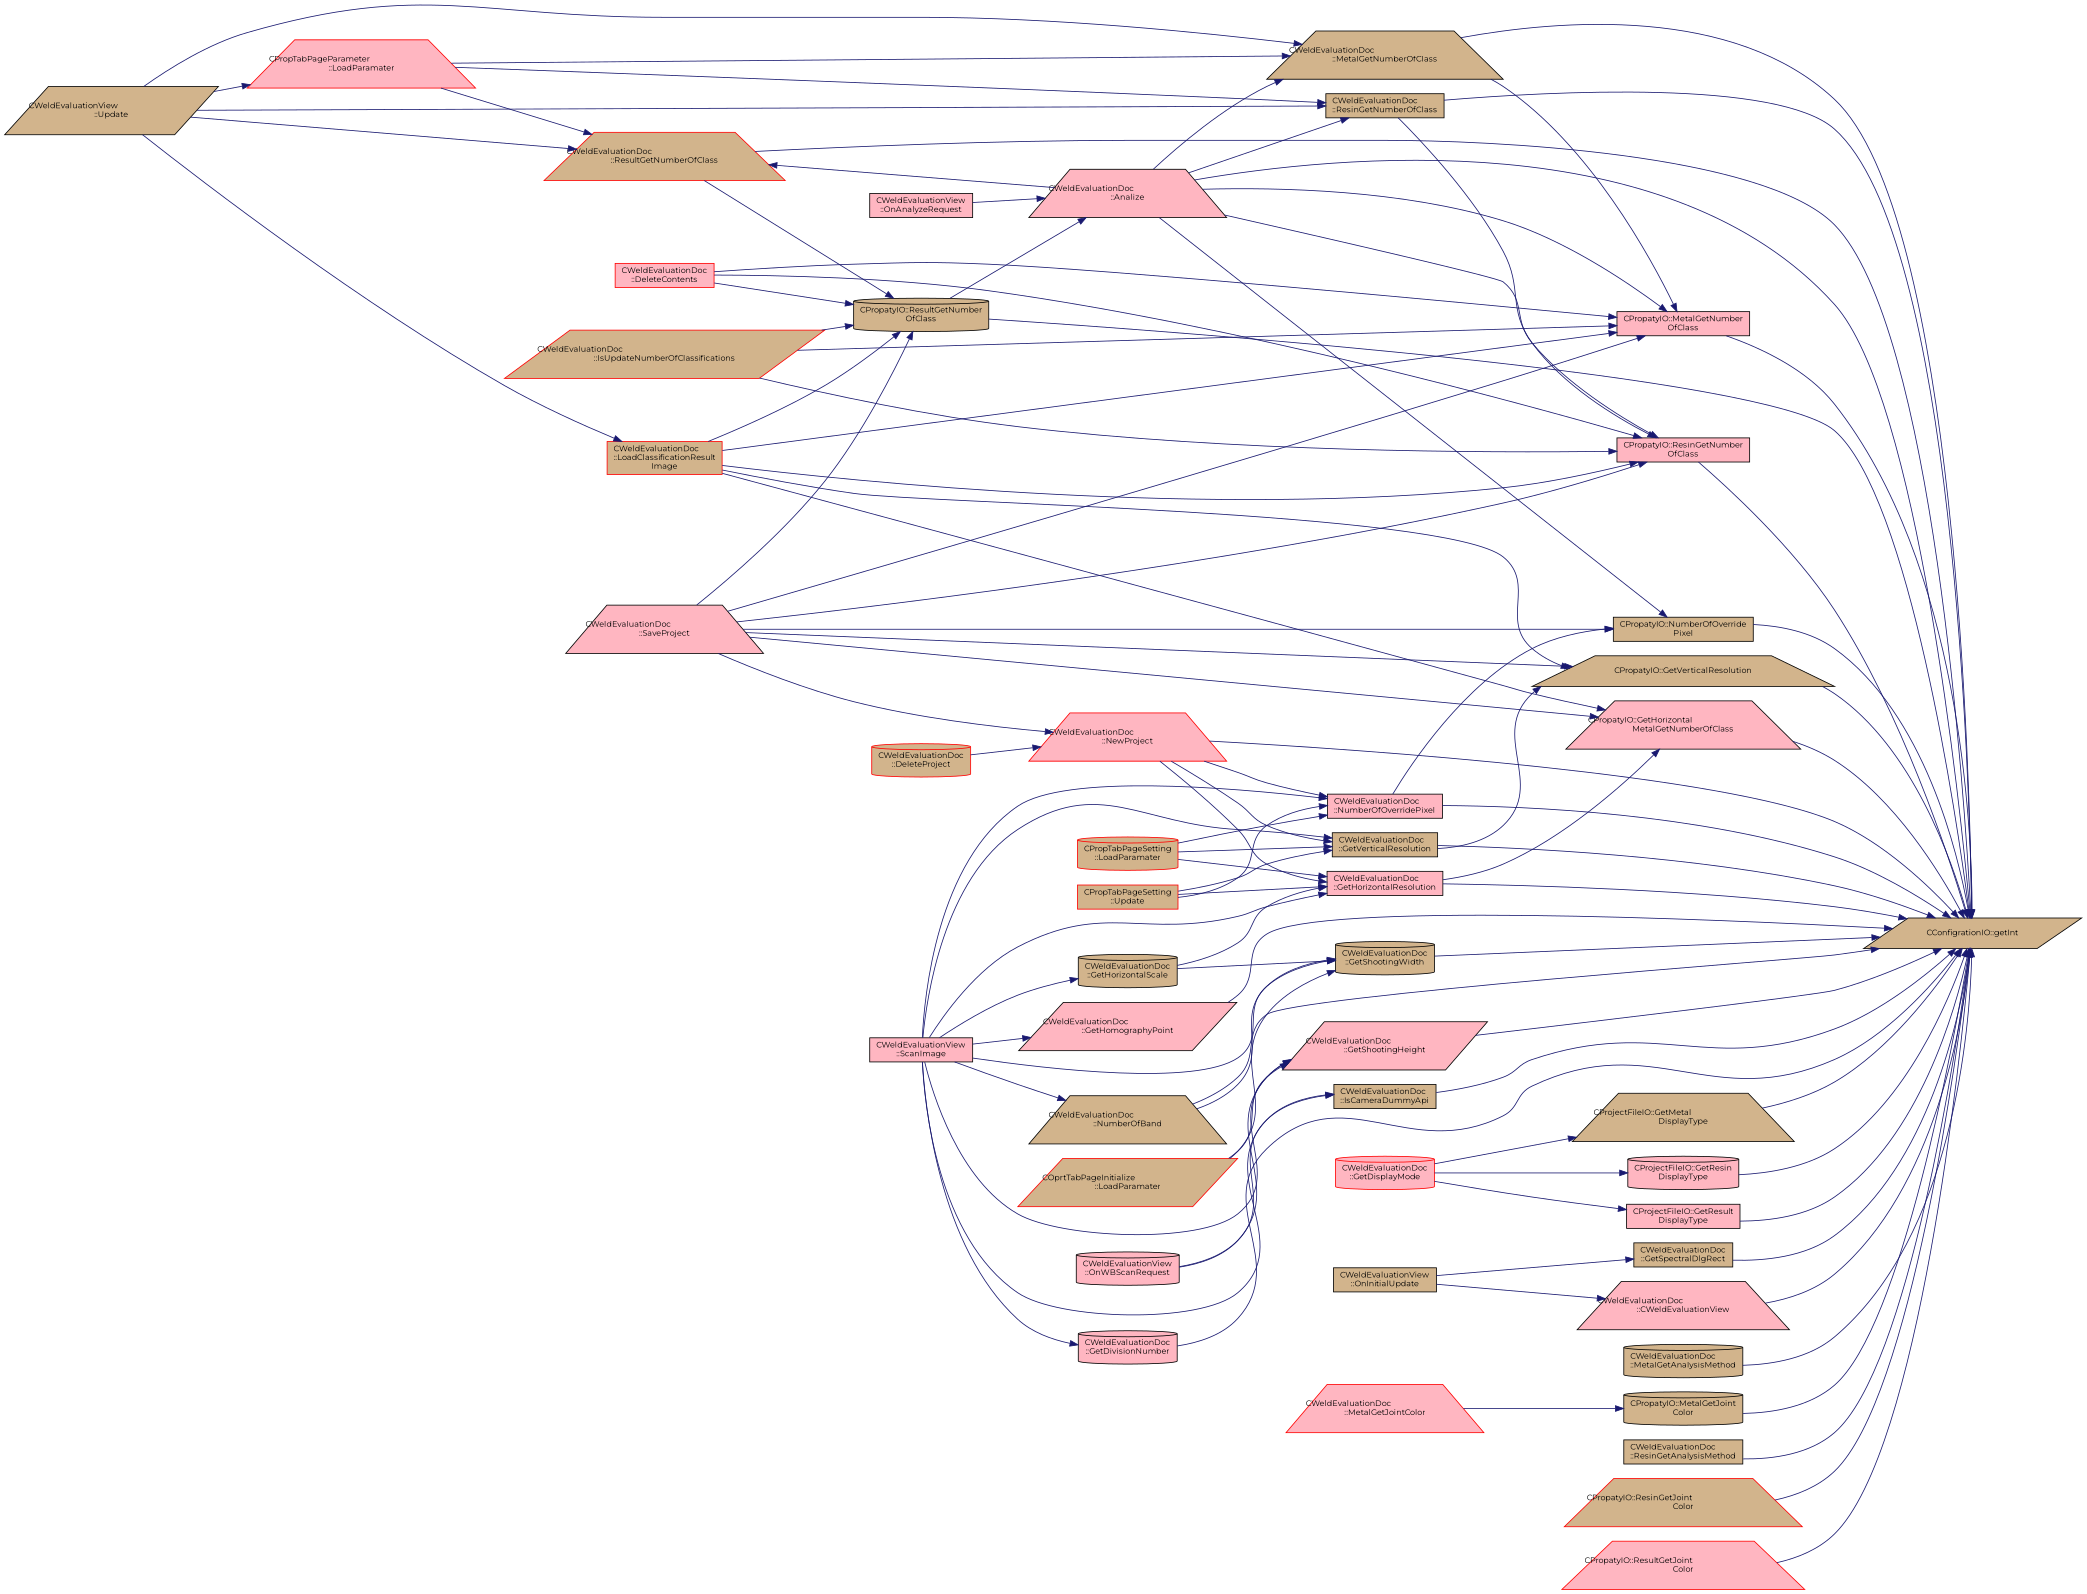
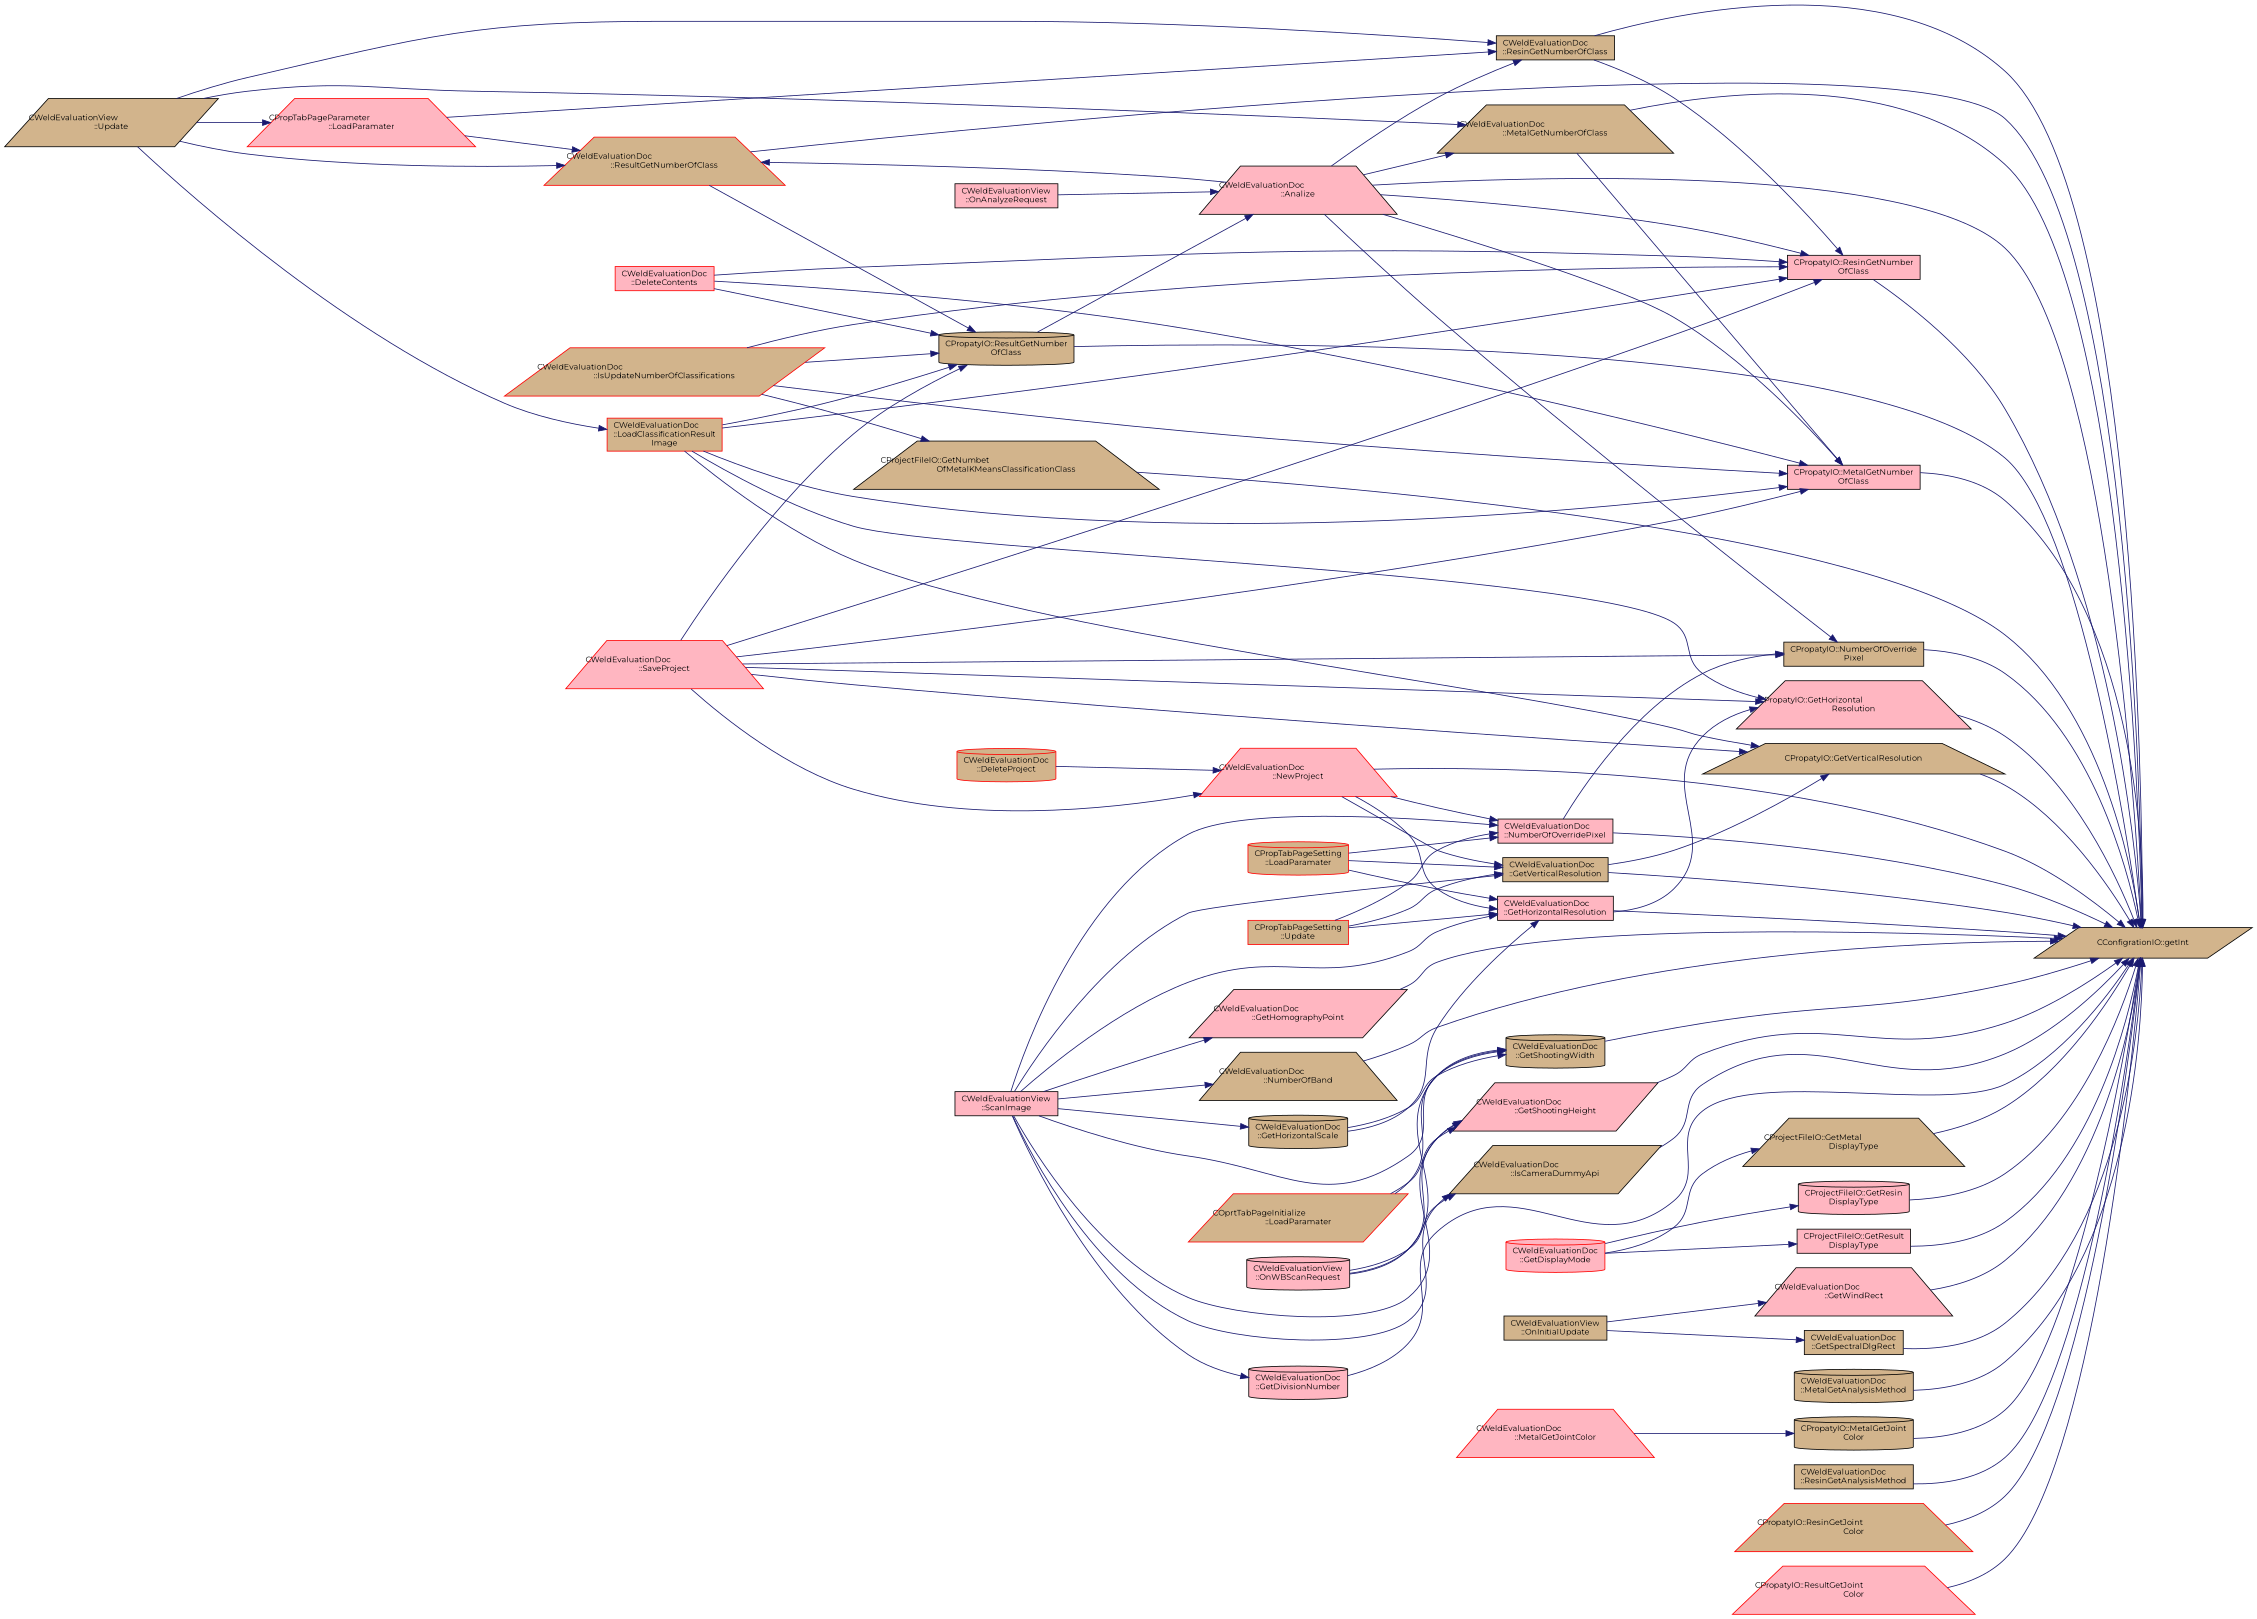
(867, 60) -> none
none -> (1006, 465)
(665, 629) -> (665, 665)
(1683, 725) -> (1854, 705)
(1252, 1026) -> (1422, 1161)
(1385, 1096) -> (1555, 1170)
(1683, 1306) -> (1854, 1292)
